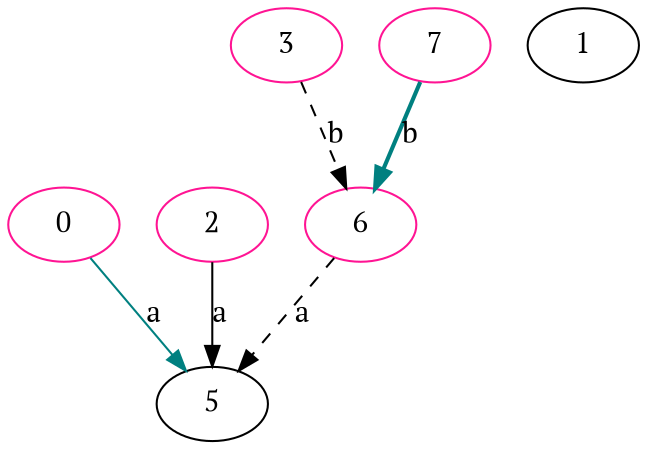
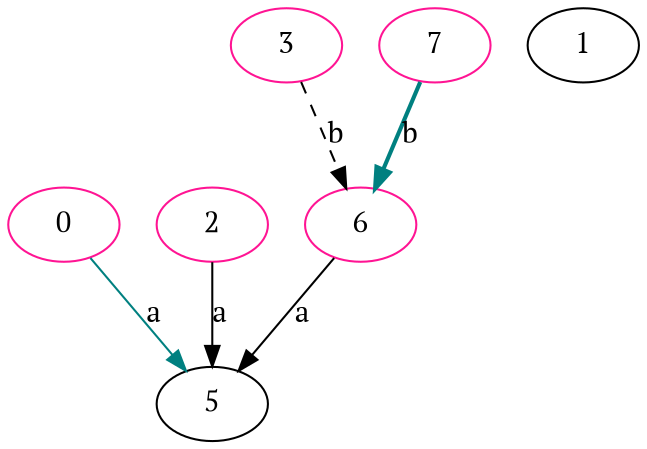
(293, 306) -> (293, 306)
